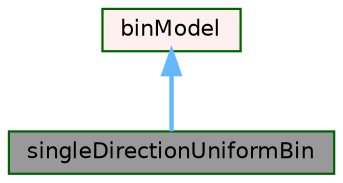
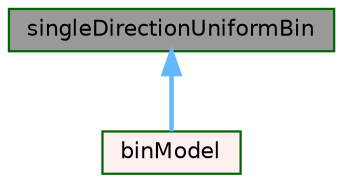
(172, 103) -> (172, 103)
